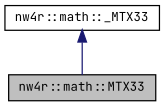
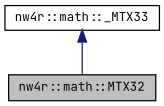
(82, 88) -> (82, 88)
